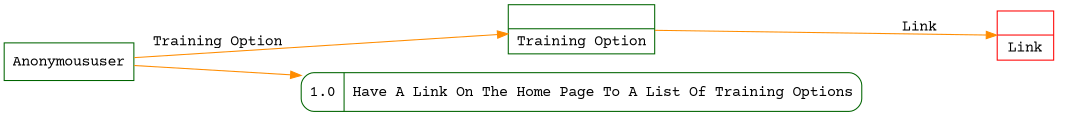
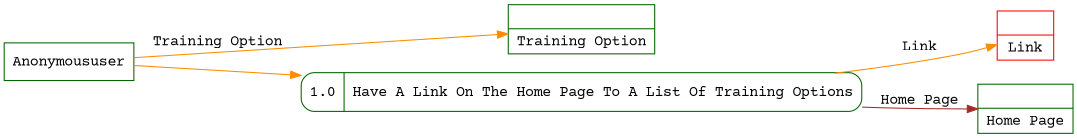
(821, 33) -> (911, 63)
none -> (1025, 109)
